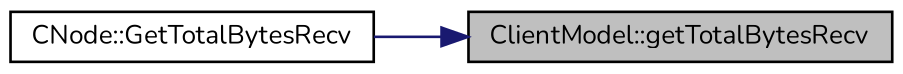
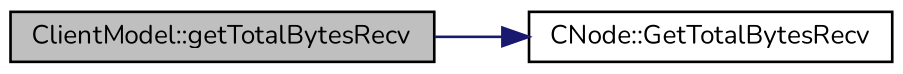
(408, 37) -> (468, 37)
